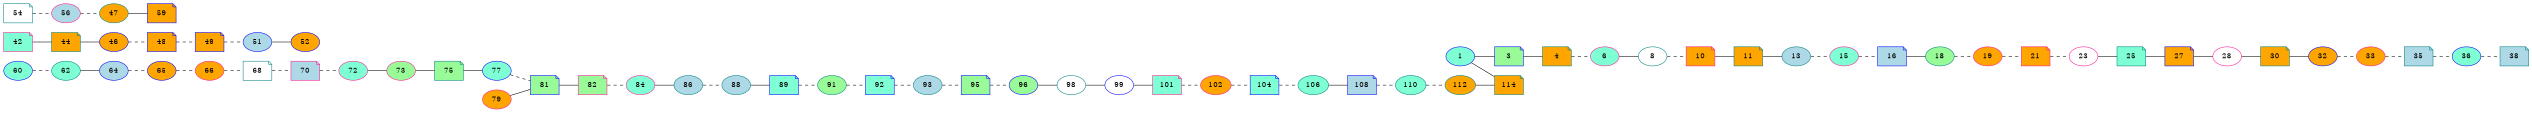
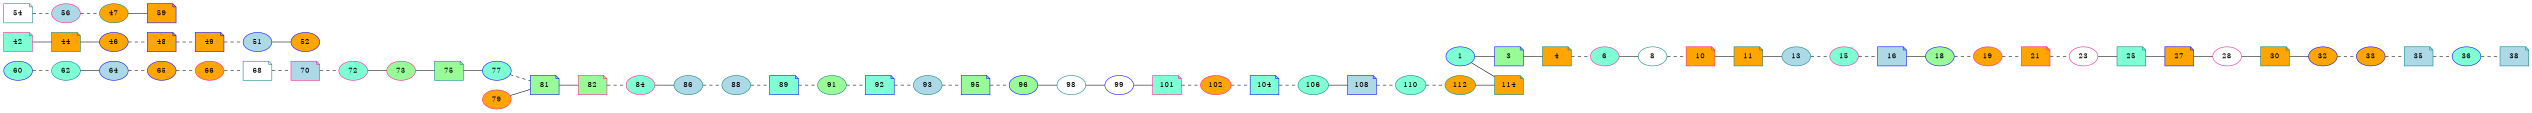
(1940, 56) -> (1940, 56)
(2371, 56) -> (2371, 56)
(760, 85) -> (760, 85)
